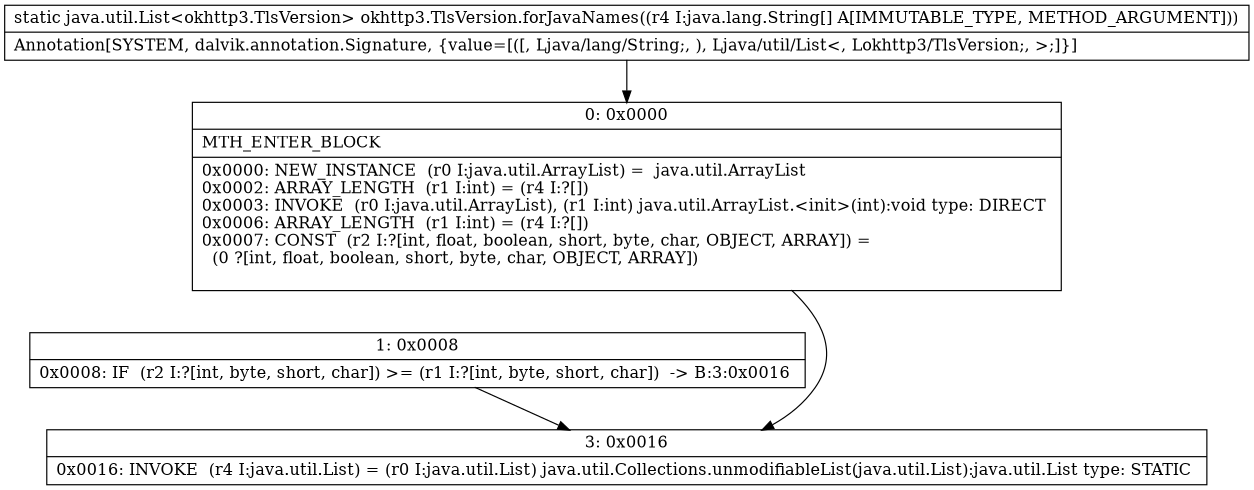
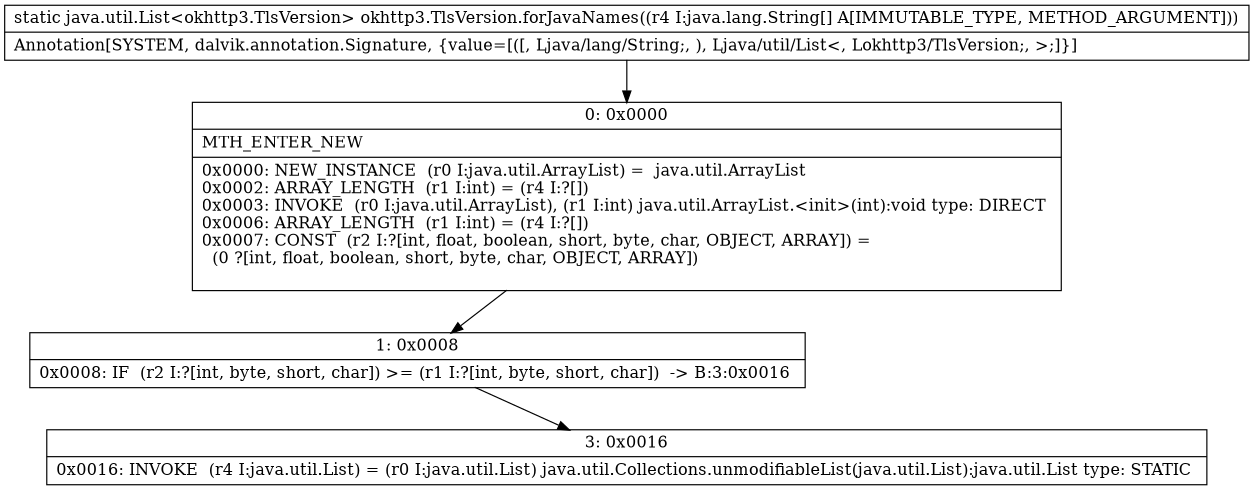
(292, 143) -> (283, 143)
(826, 363) -> (484, 308)
